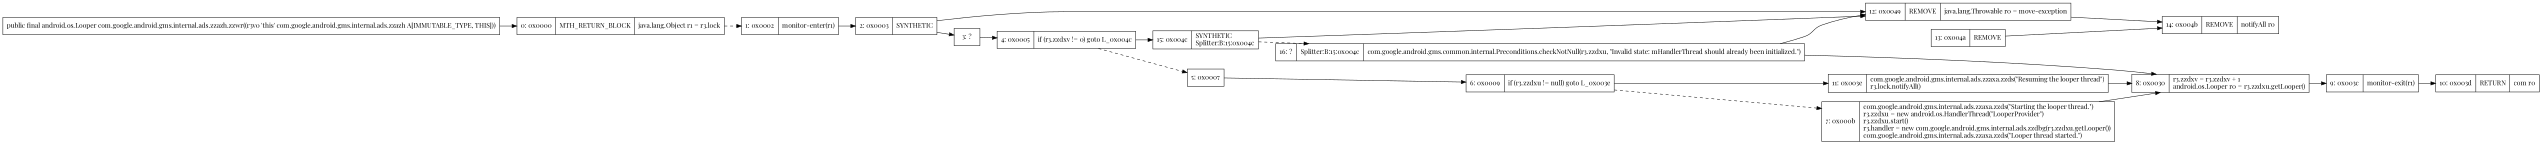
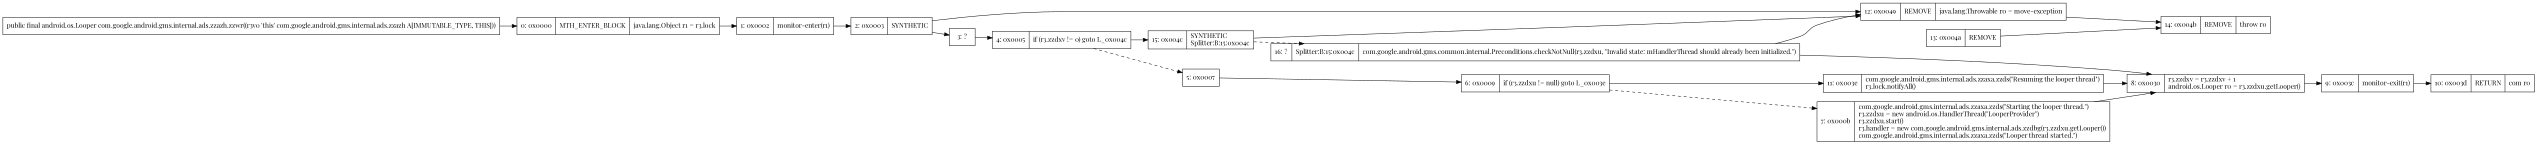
(2258, 25) -> (2253, 25)
(595, 26) -> (593, 26)
(731, 26) -> (726, 26)
